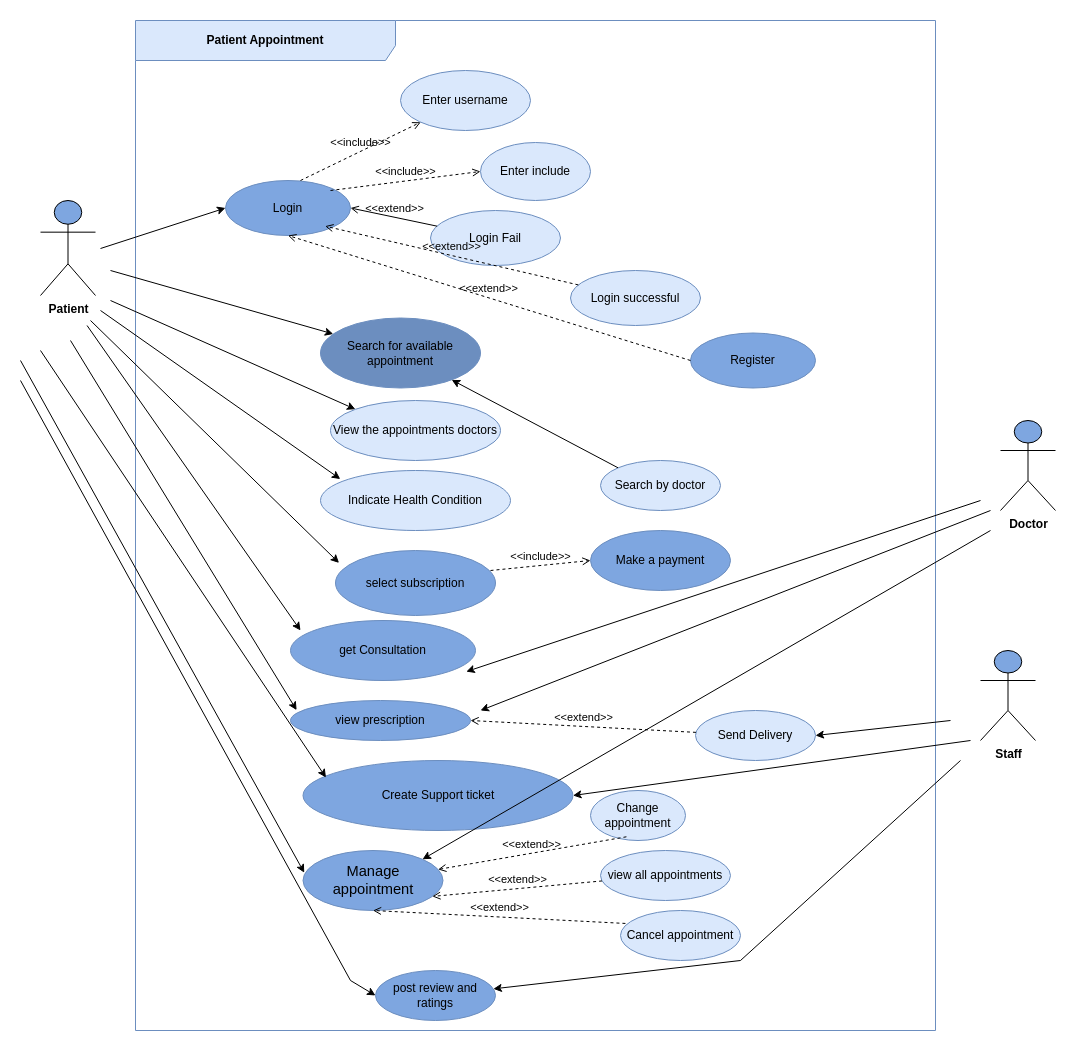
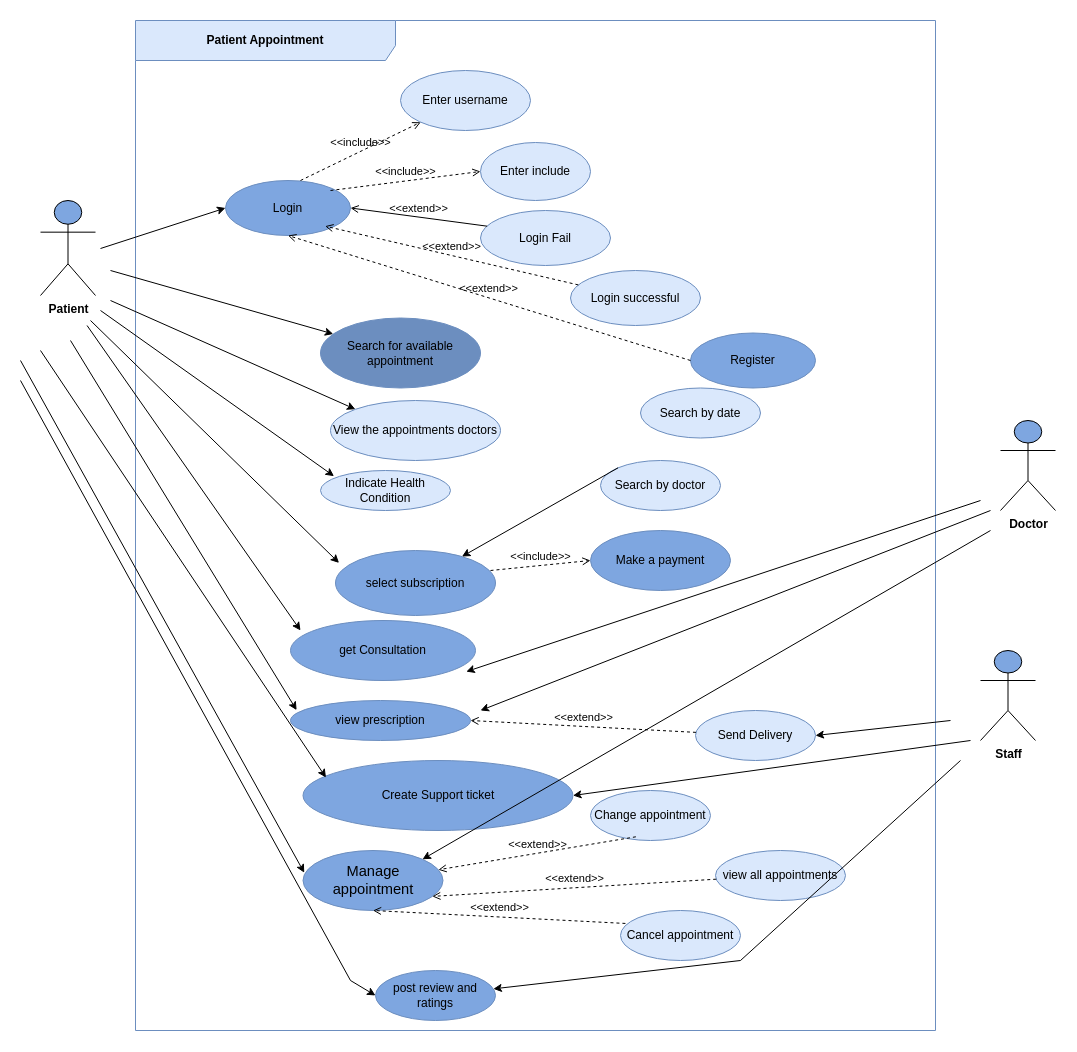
(496, 238) -> (546, 238)
none -> (701, 413)
(538, 426) -> (543, 510)
(416, 501) -> (386, 491)
(638, 816) -> (651, 816)
(666, 876) -> (781, 876)
